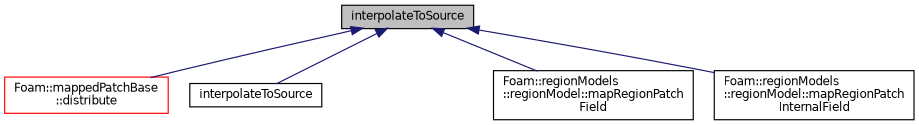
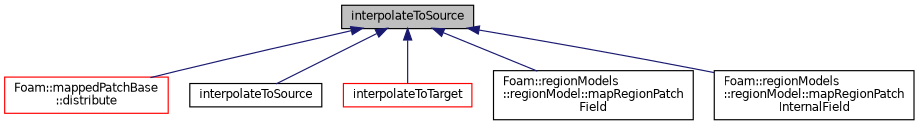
none -> (408, 95)
